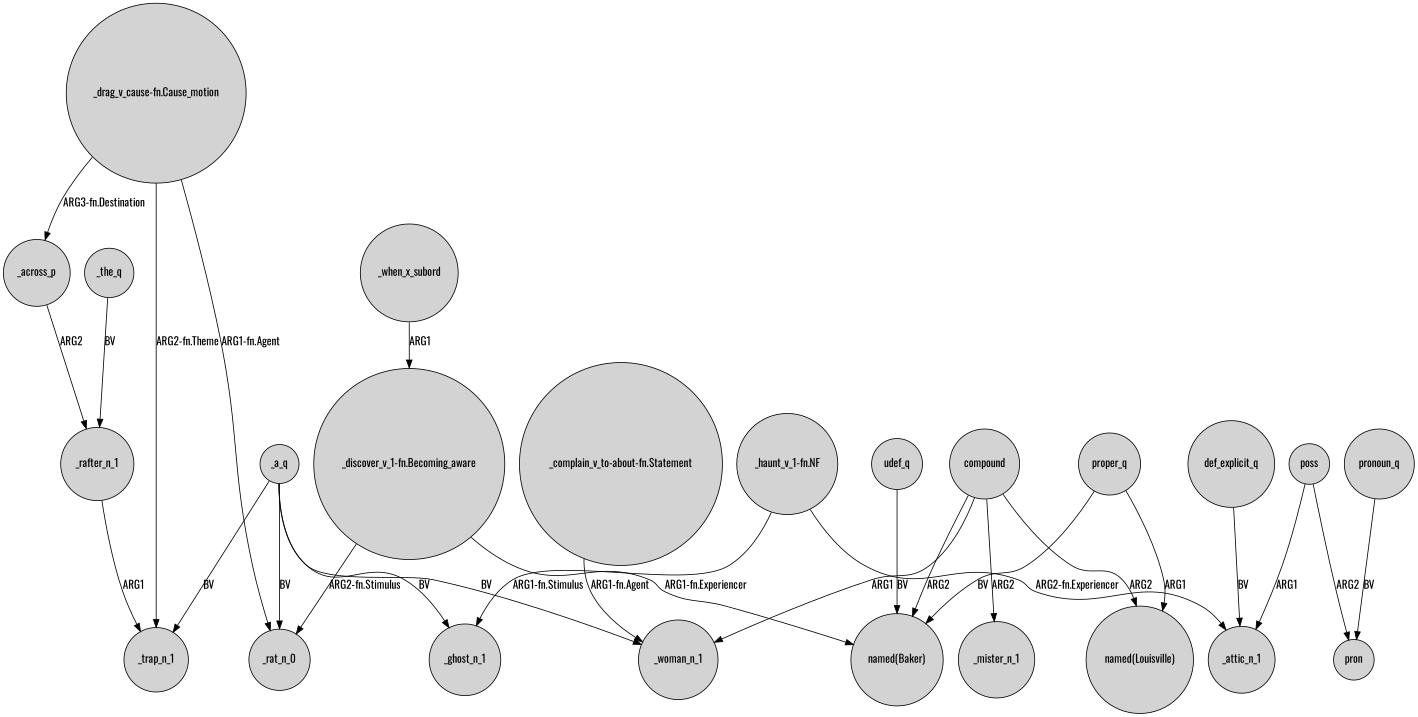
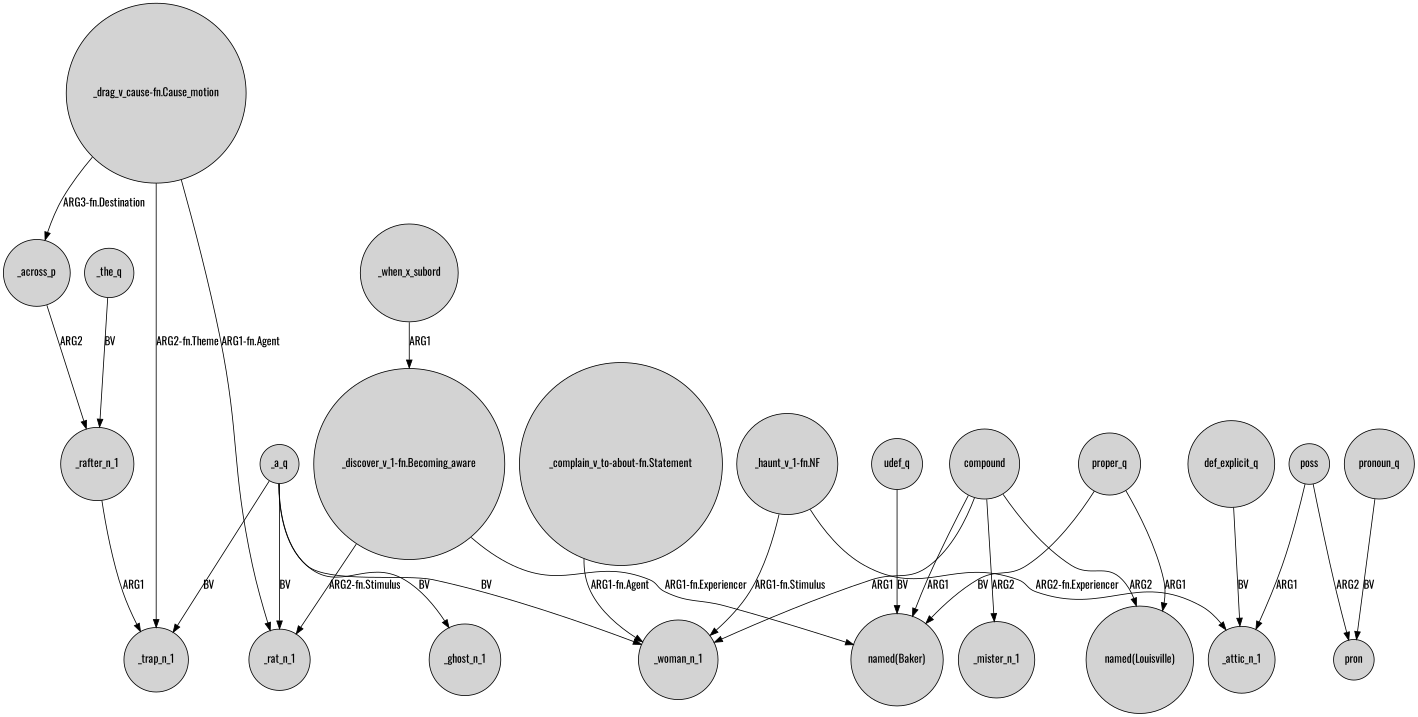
(655, 575) -> (758, 578)
(938, 586) -> (938, 586)
(280, 660) -> (280, 660)
